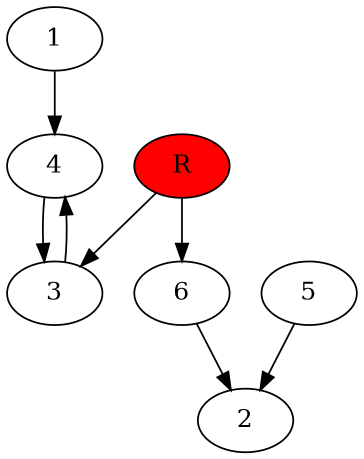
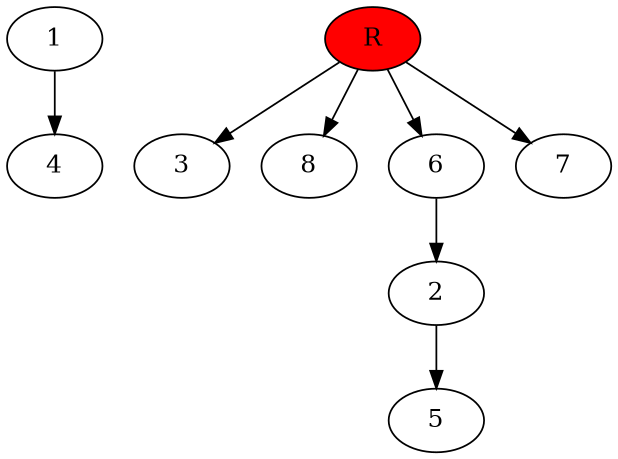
none -> (309, 166)
none -> (564, 166)
(43, 220) -> none
(67, 238) -> none
(281, 349) -> (436, 348)
